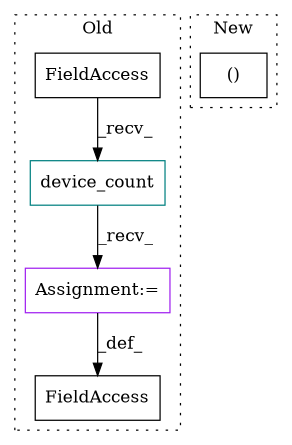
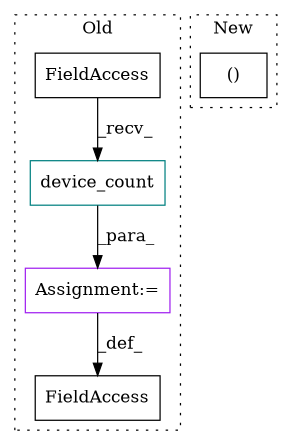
(126, 237) -> (126, 237)
